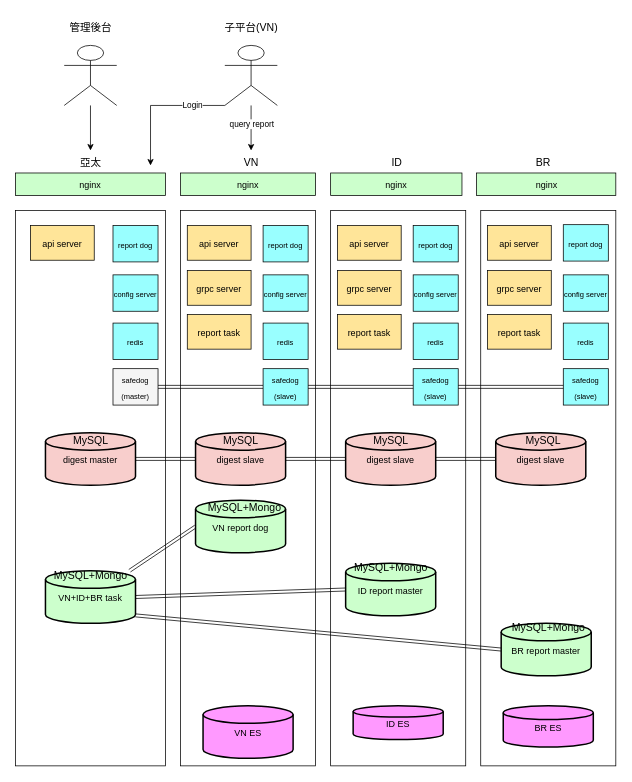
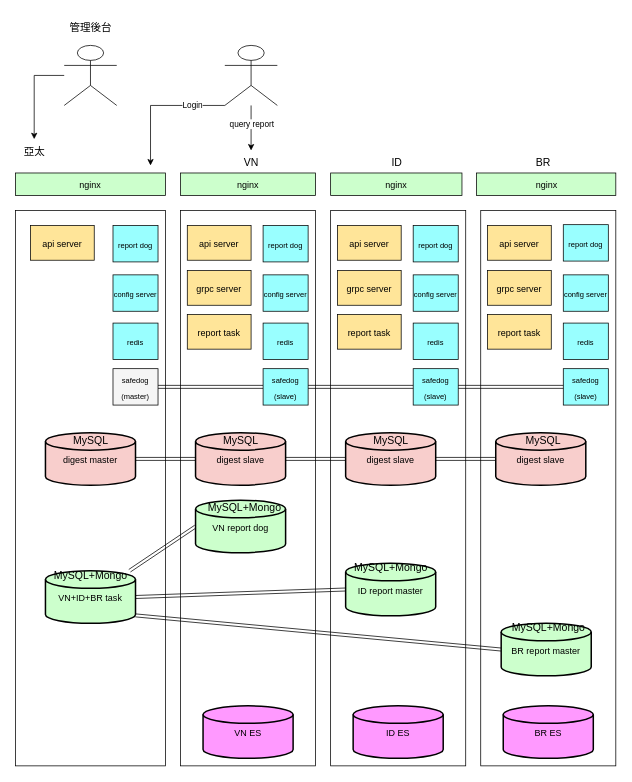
(251, 27) -> none
(90, 162) -> (34, 150)
(398, 722) -> (398, 732)
(548, 726) -> (548, 732)
